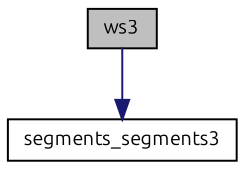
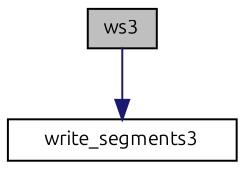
(122, 140) -> (122, 140)
